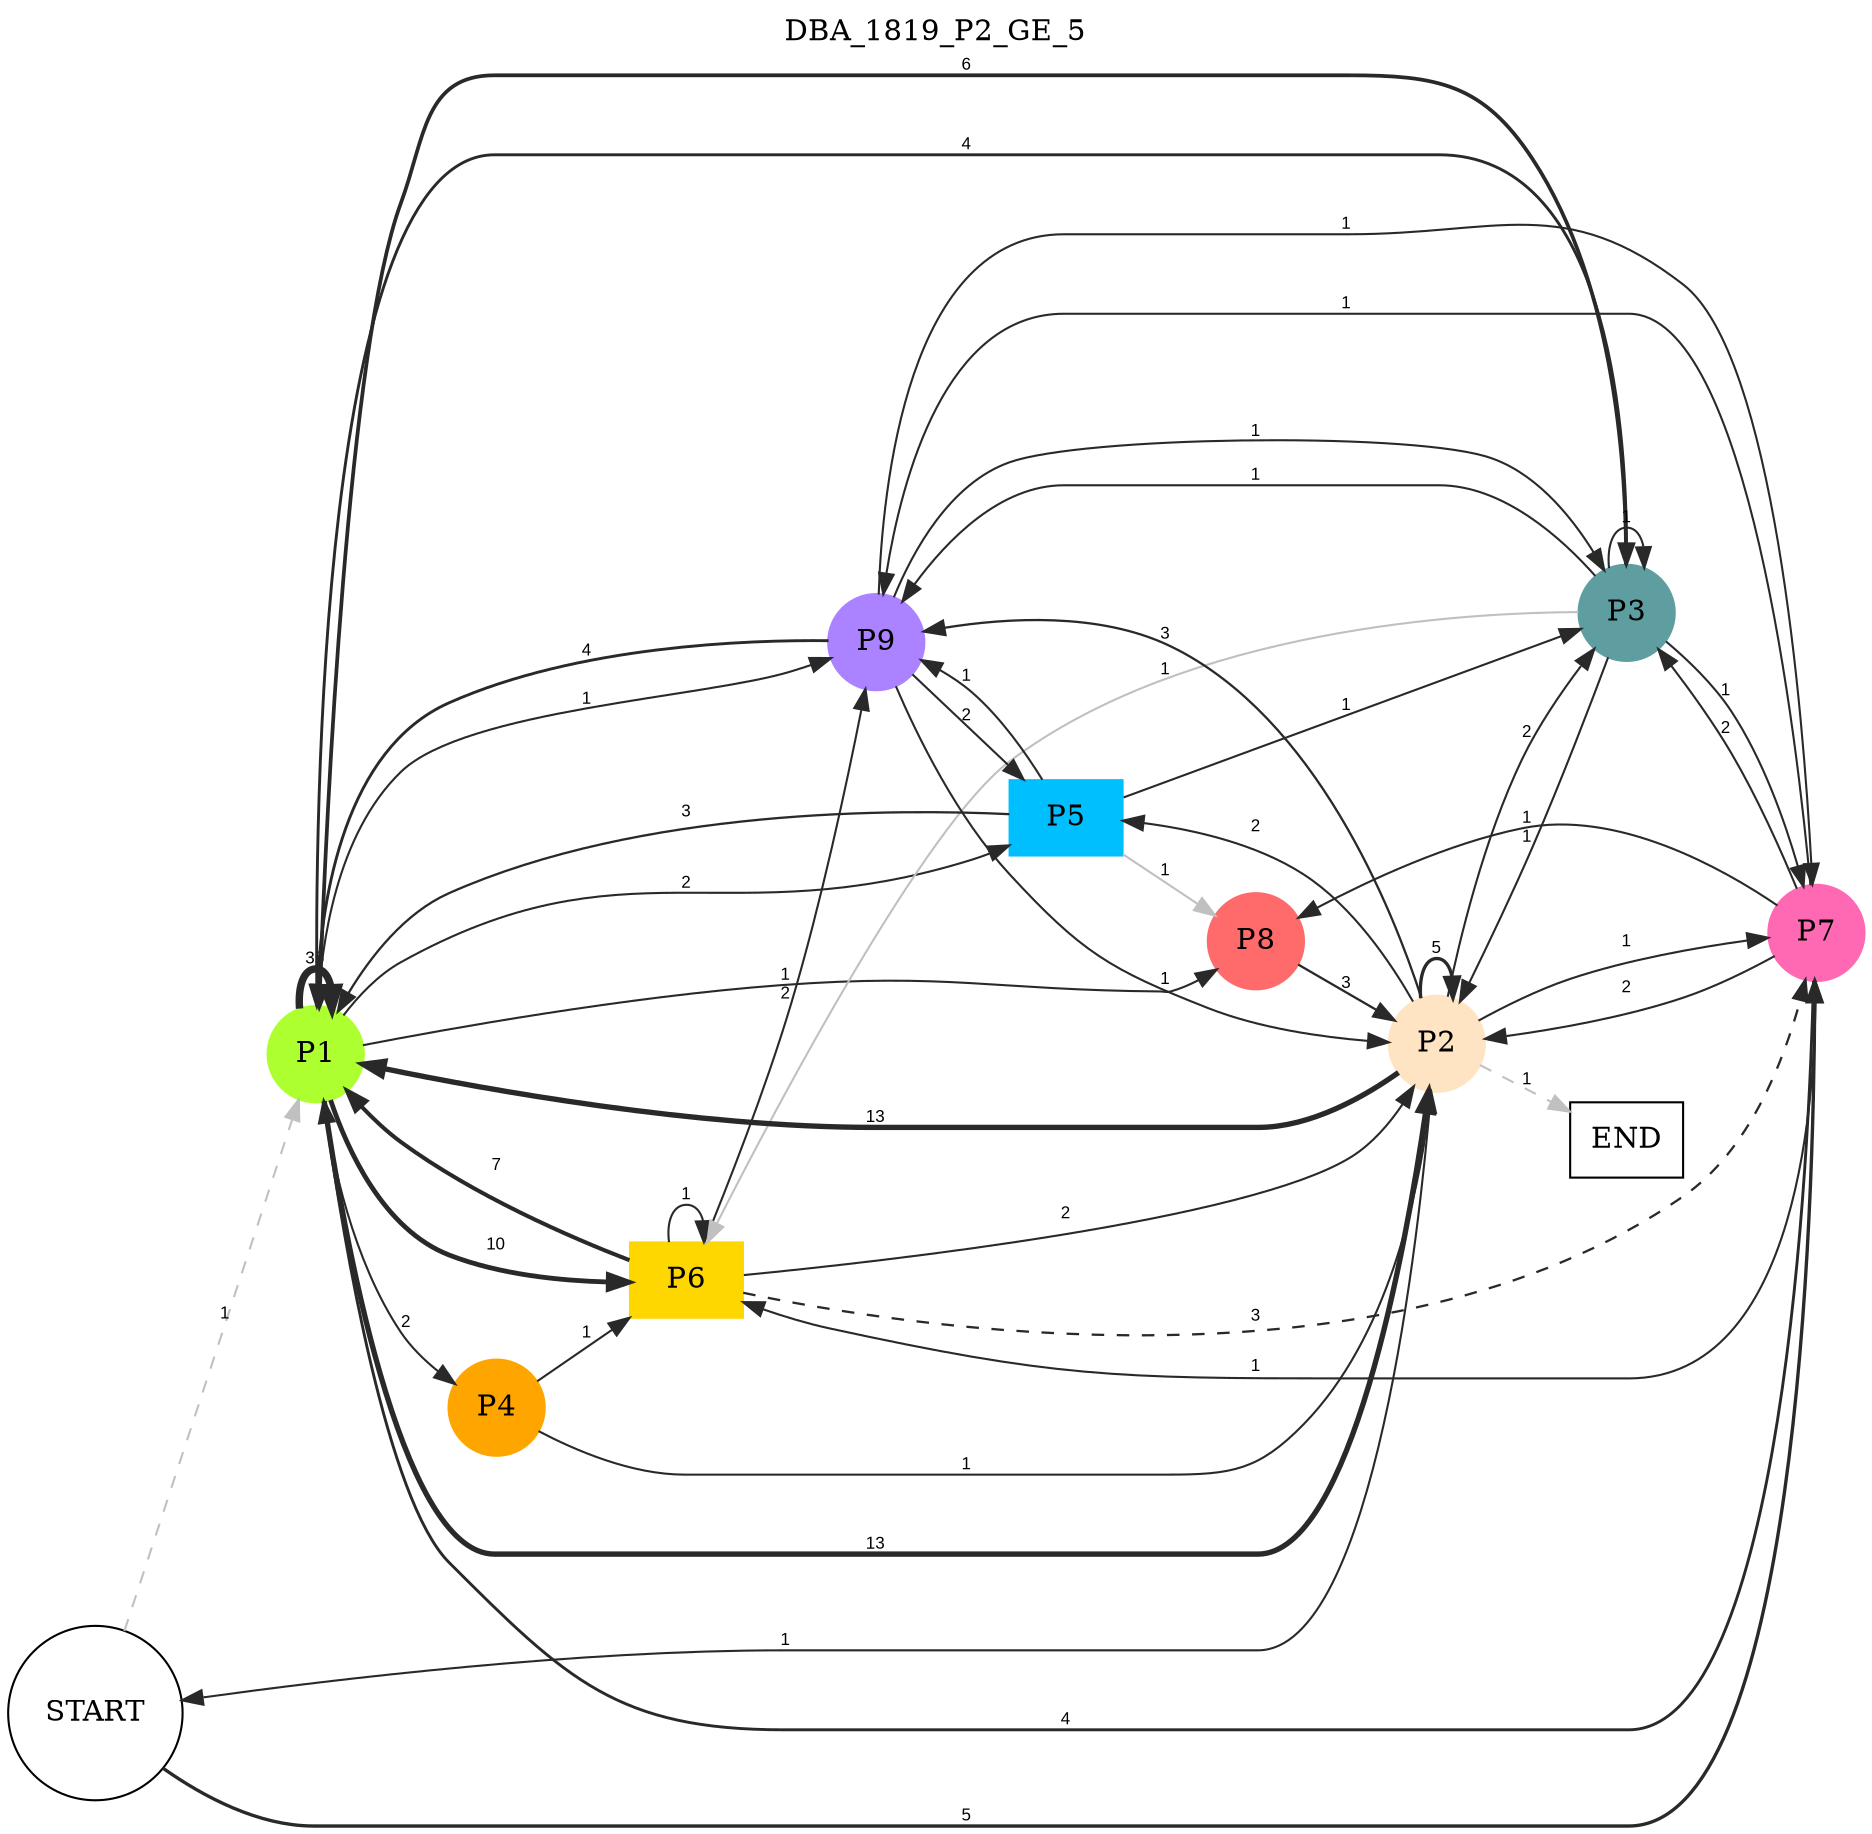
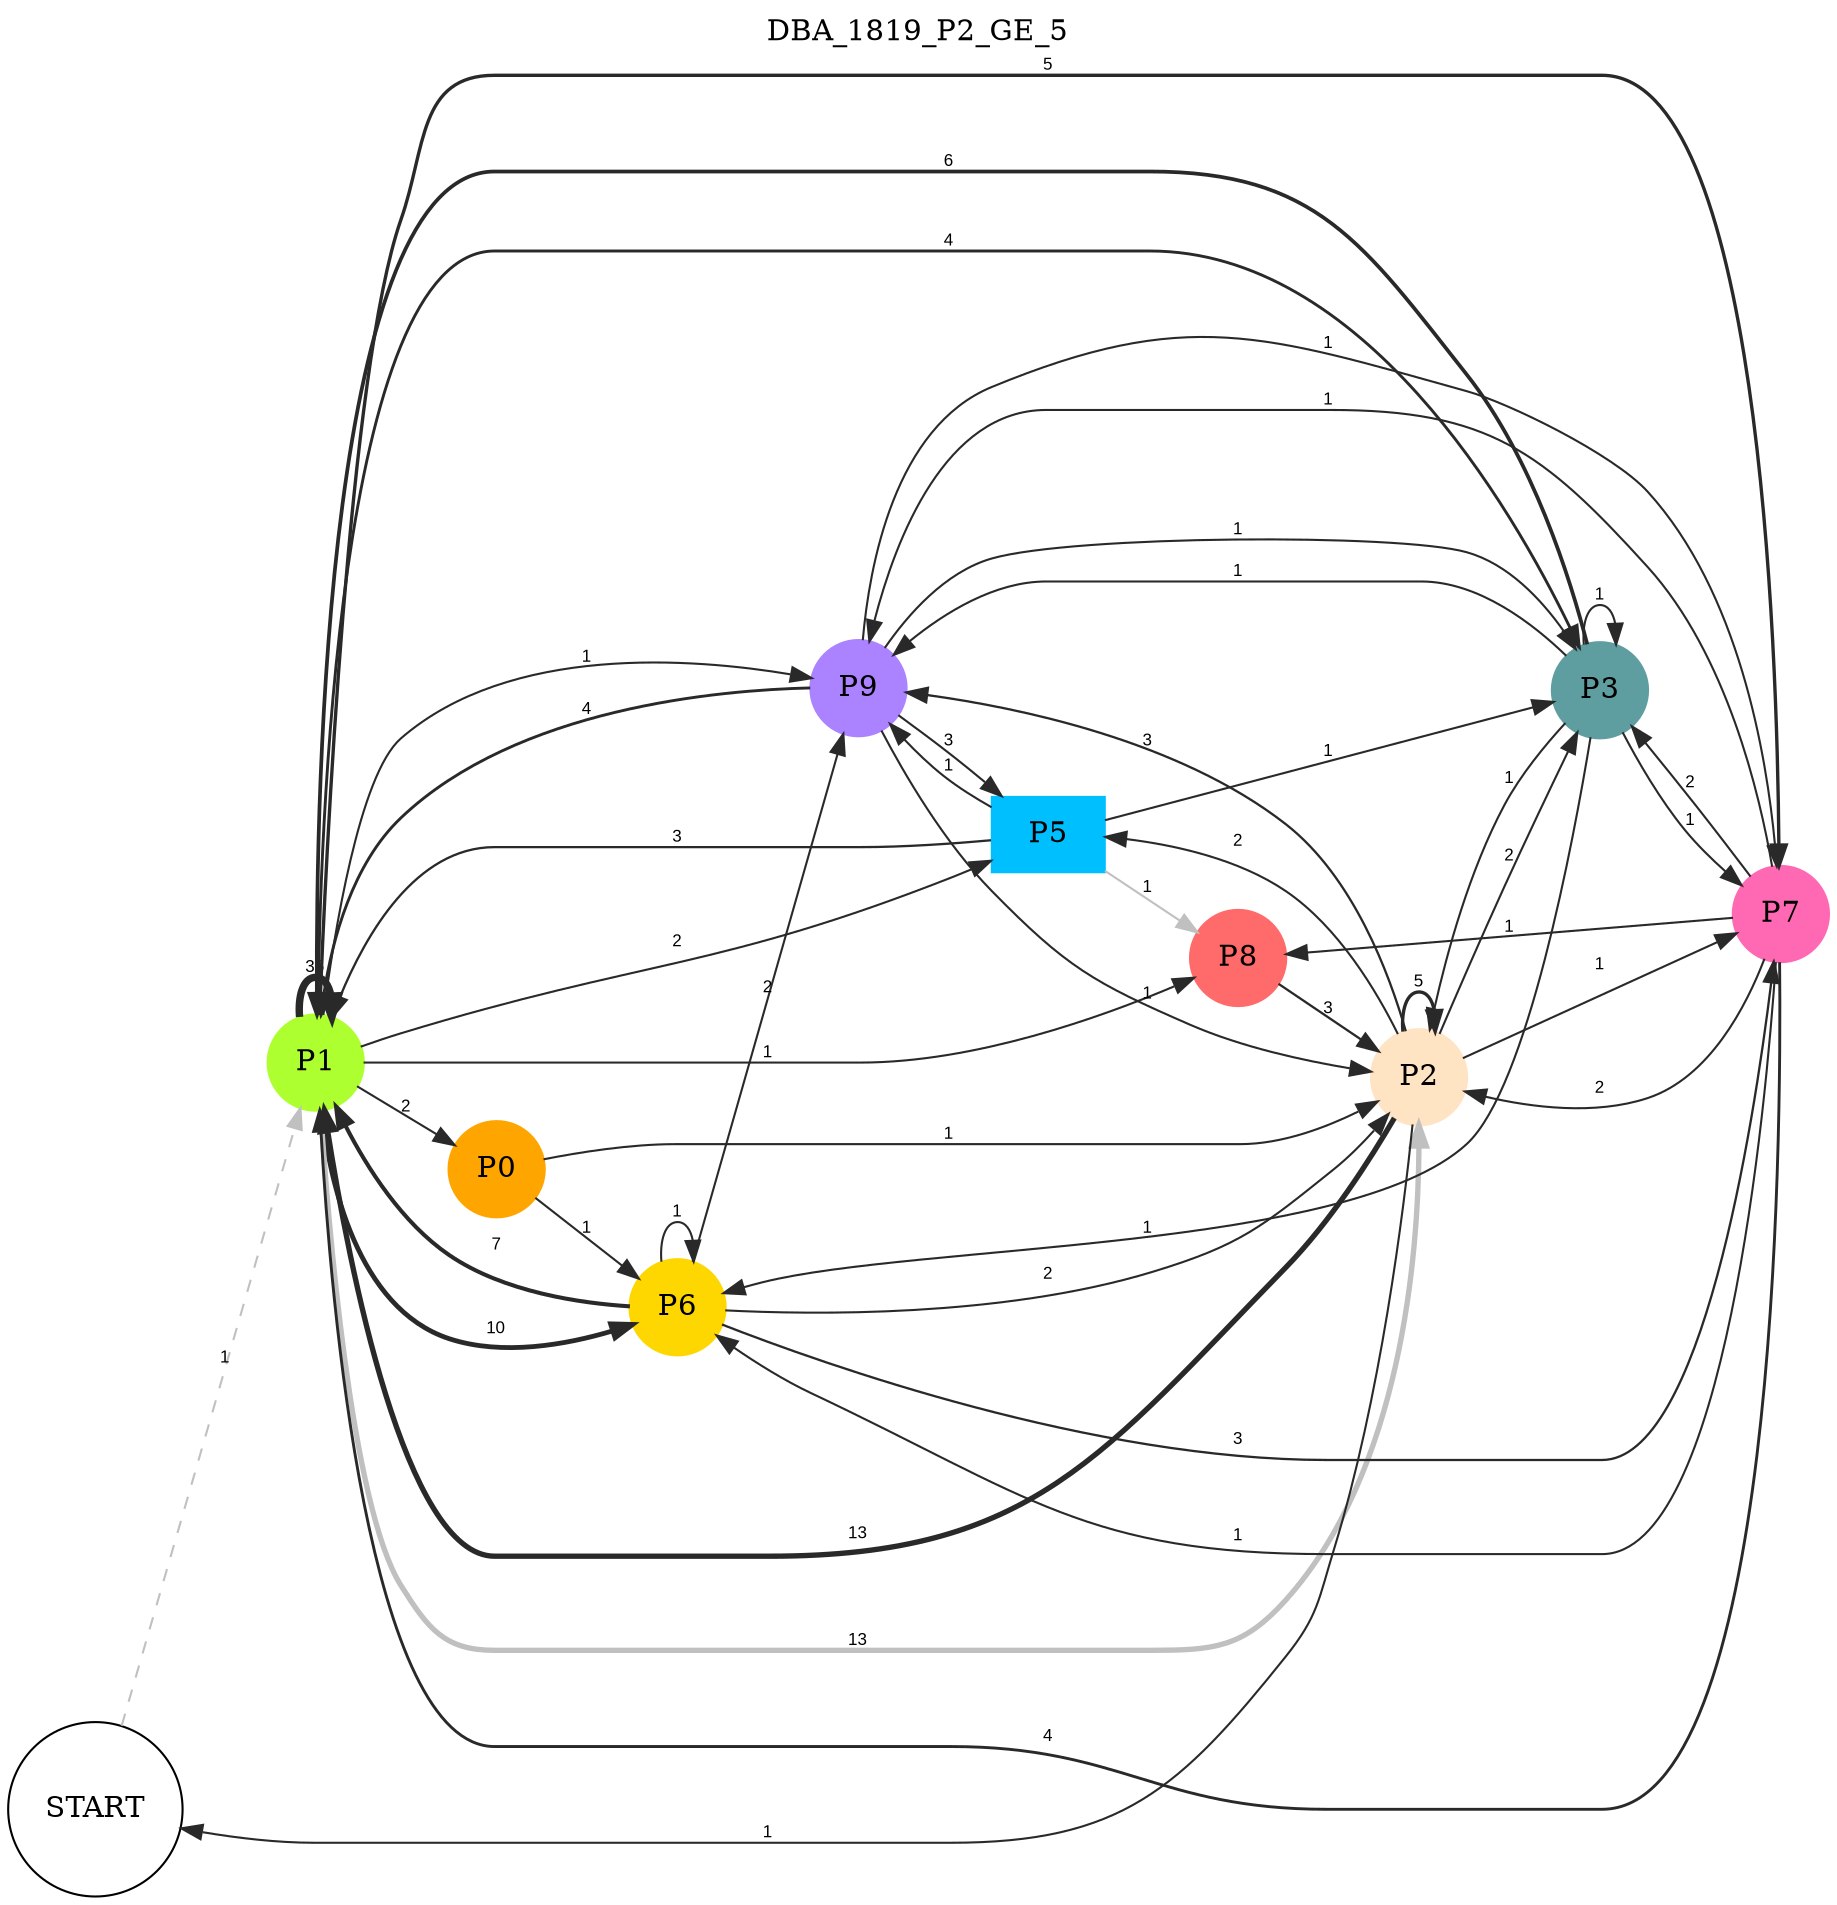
(967, 716) -> (949, 741)
(1054, 733) -> (1380, 1189)
(1627, 1140) -> none
(686, 1280) -> (678, 1307)
(1340, 1320) -> (1416, 1460)
(497, 1408) -> (497, 1169)
(871, 1554) -> (836, 1650)
(1329, 1826) -> (965, 75)
